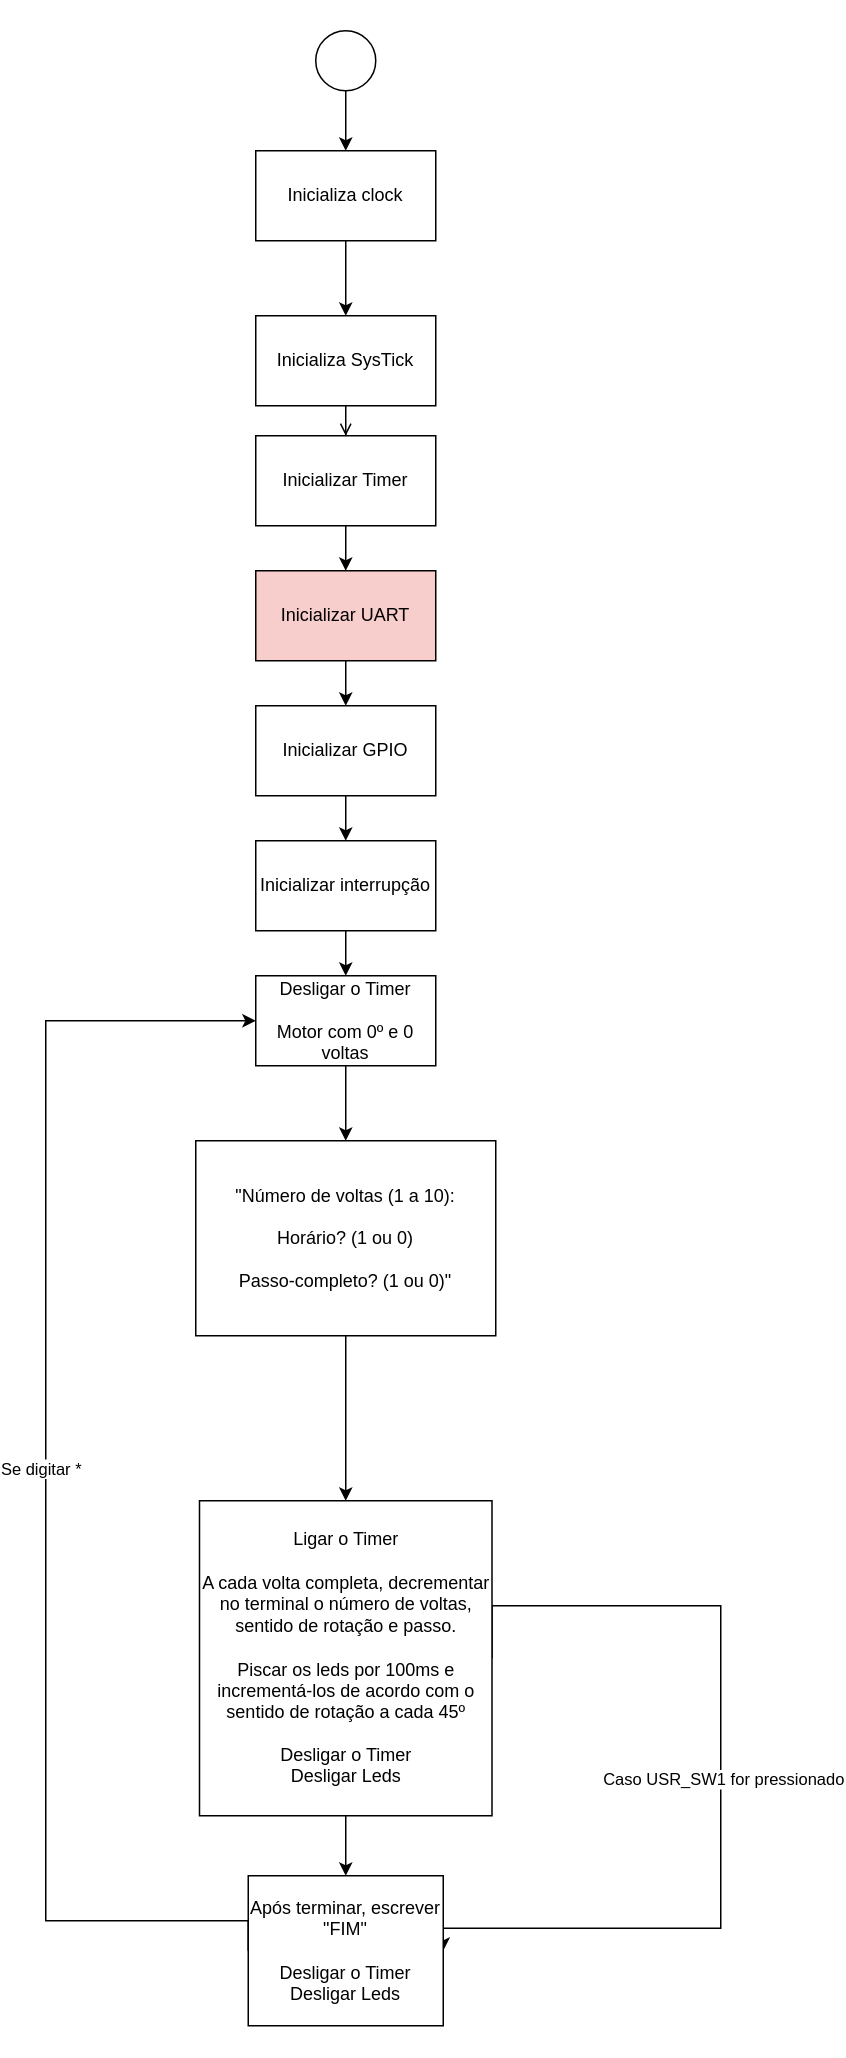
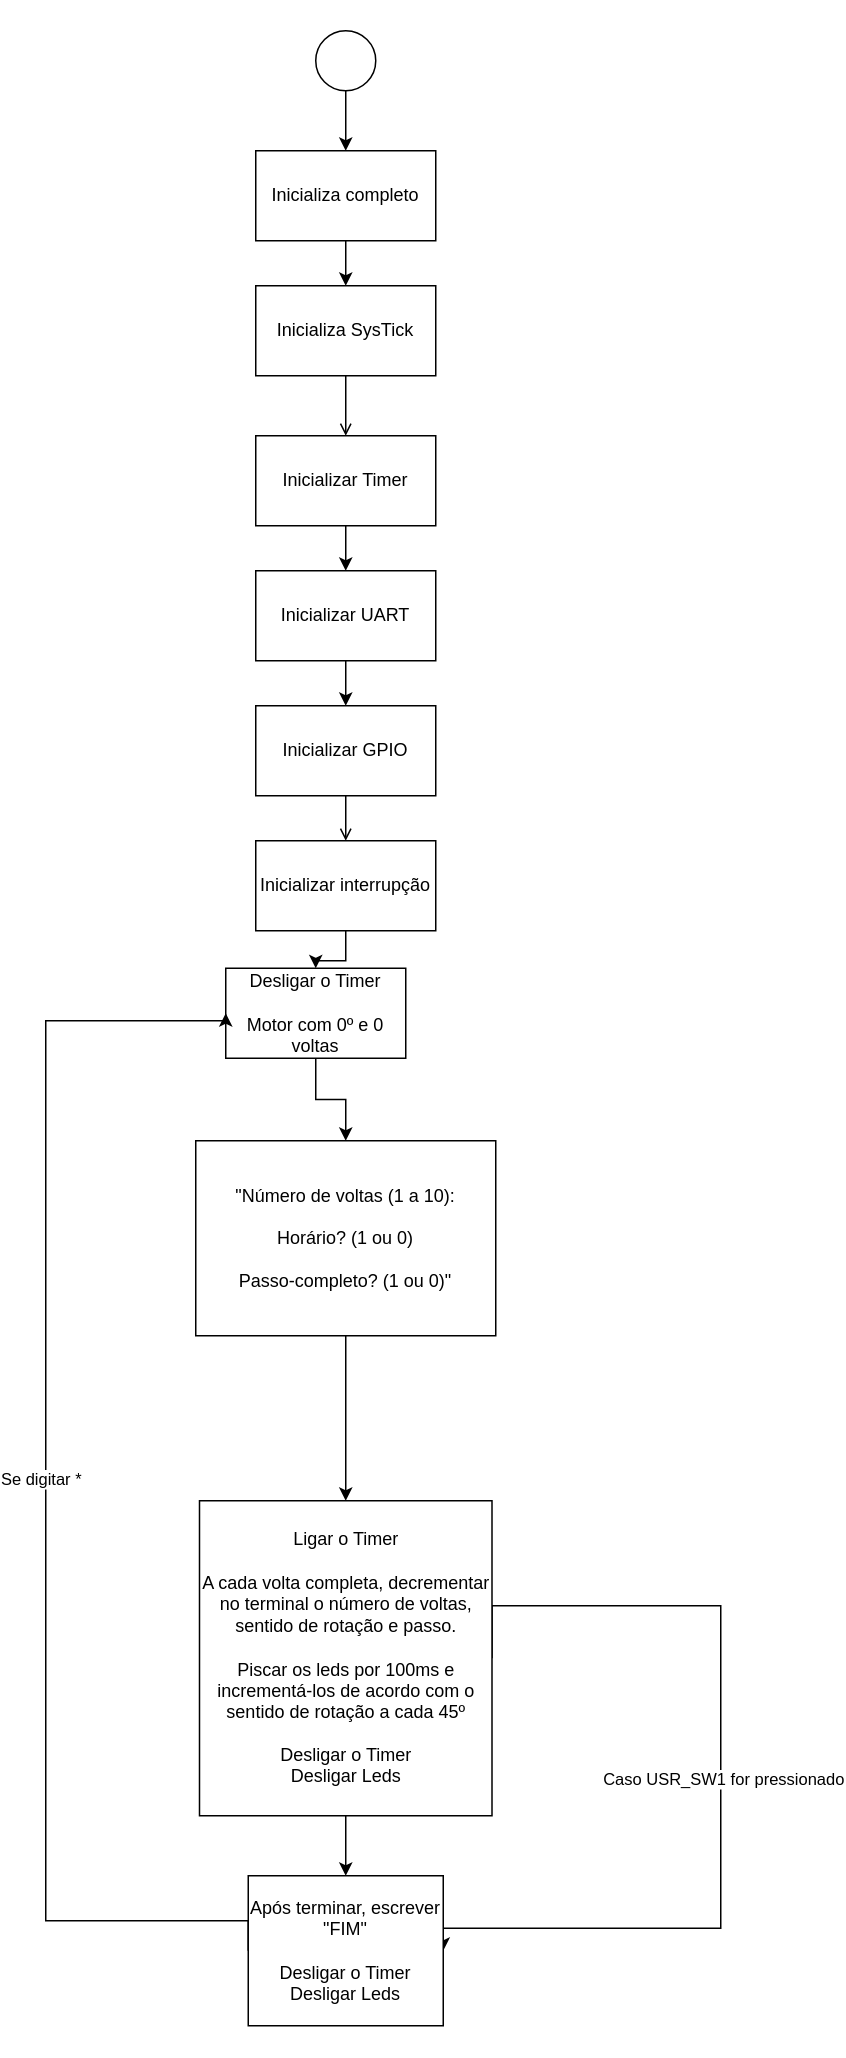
(346, 196) -> (346, 196)
(346, 361) -> (346, 331)
(346, 616) -> (346, 616)
(346, 829) -> (346, 831)
(346, 1021) -> (316, 1013)
